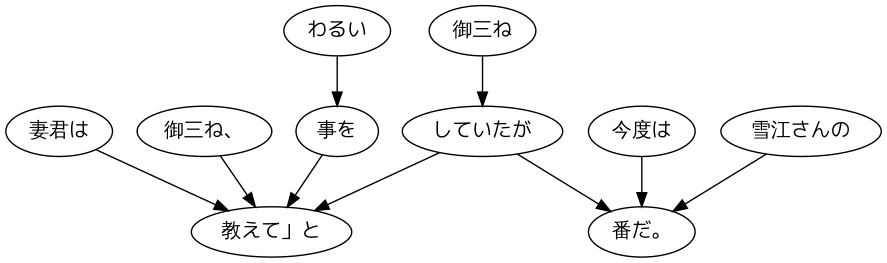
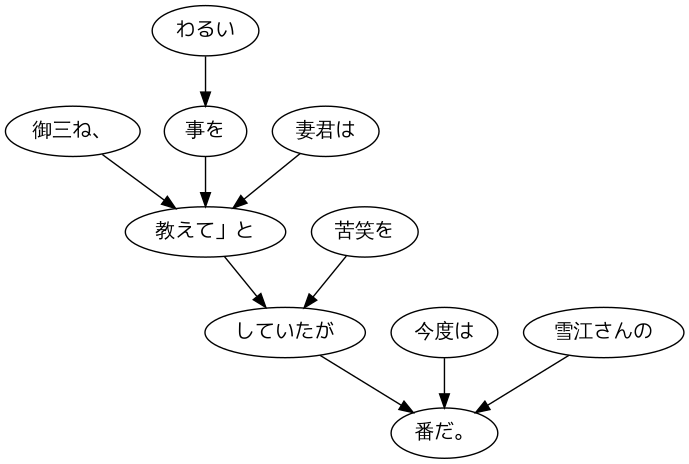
(483, 31) -> (365, 232)
(383, 179) -> (241, 276)
